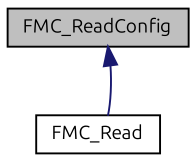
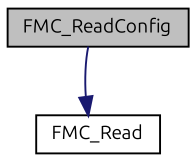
(111, 91) -> (85, 72)
